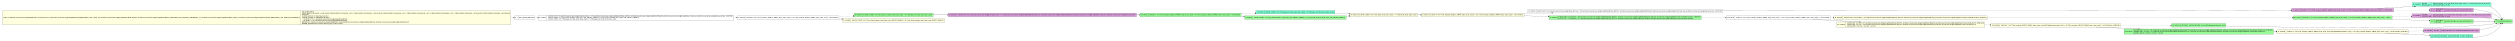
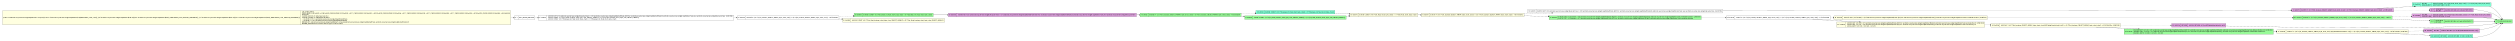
(2199, 25) -> (2199, 25)
